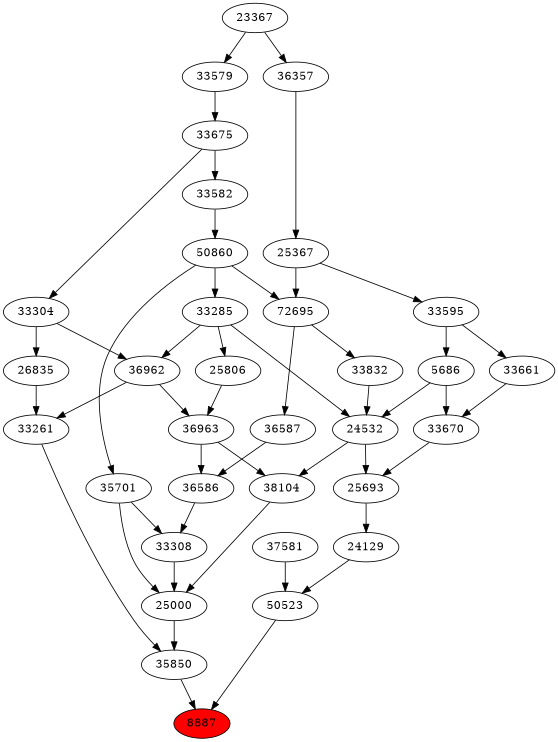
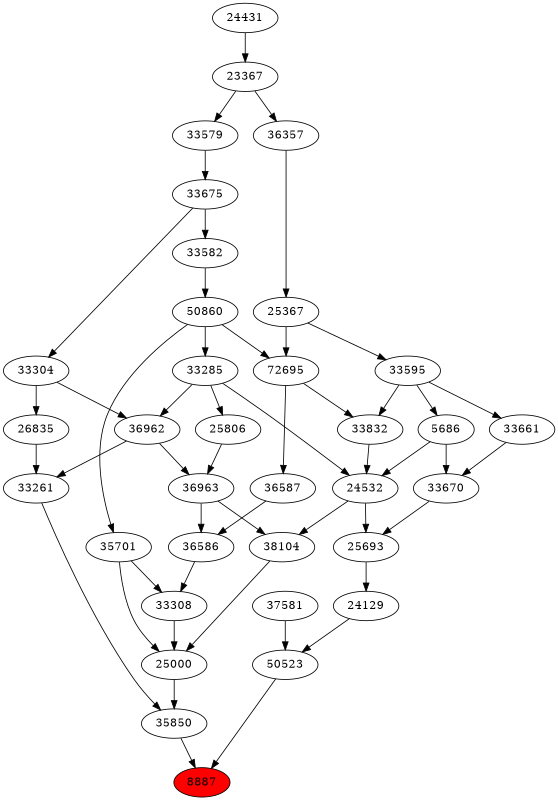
none -> (245, 18)
none -> (391, 397)
